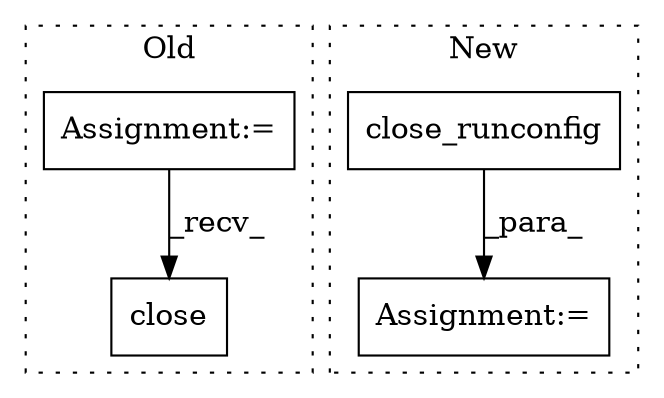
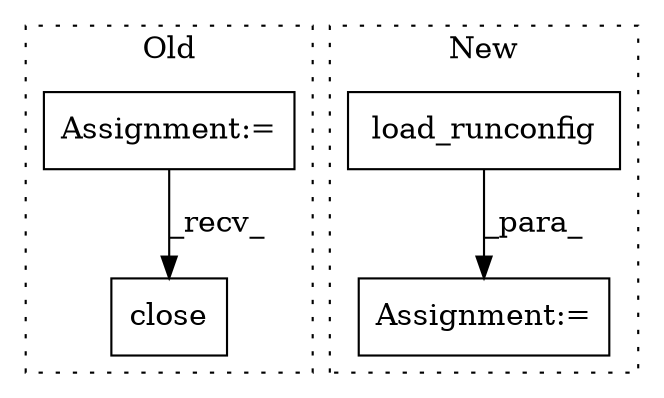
(484, 131) -> (484, 131)
